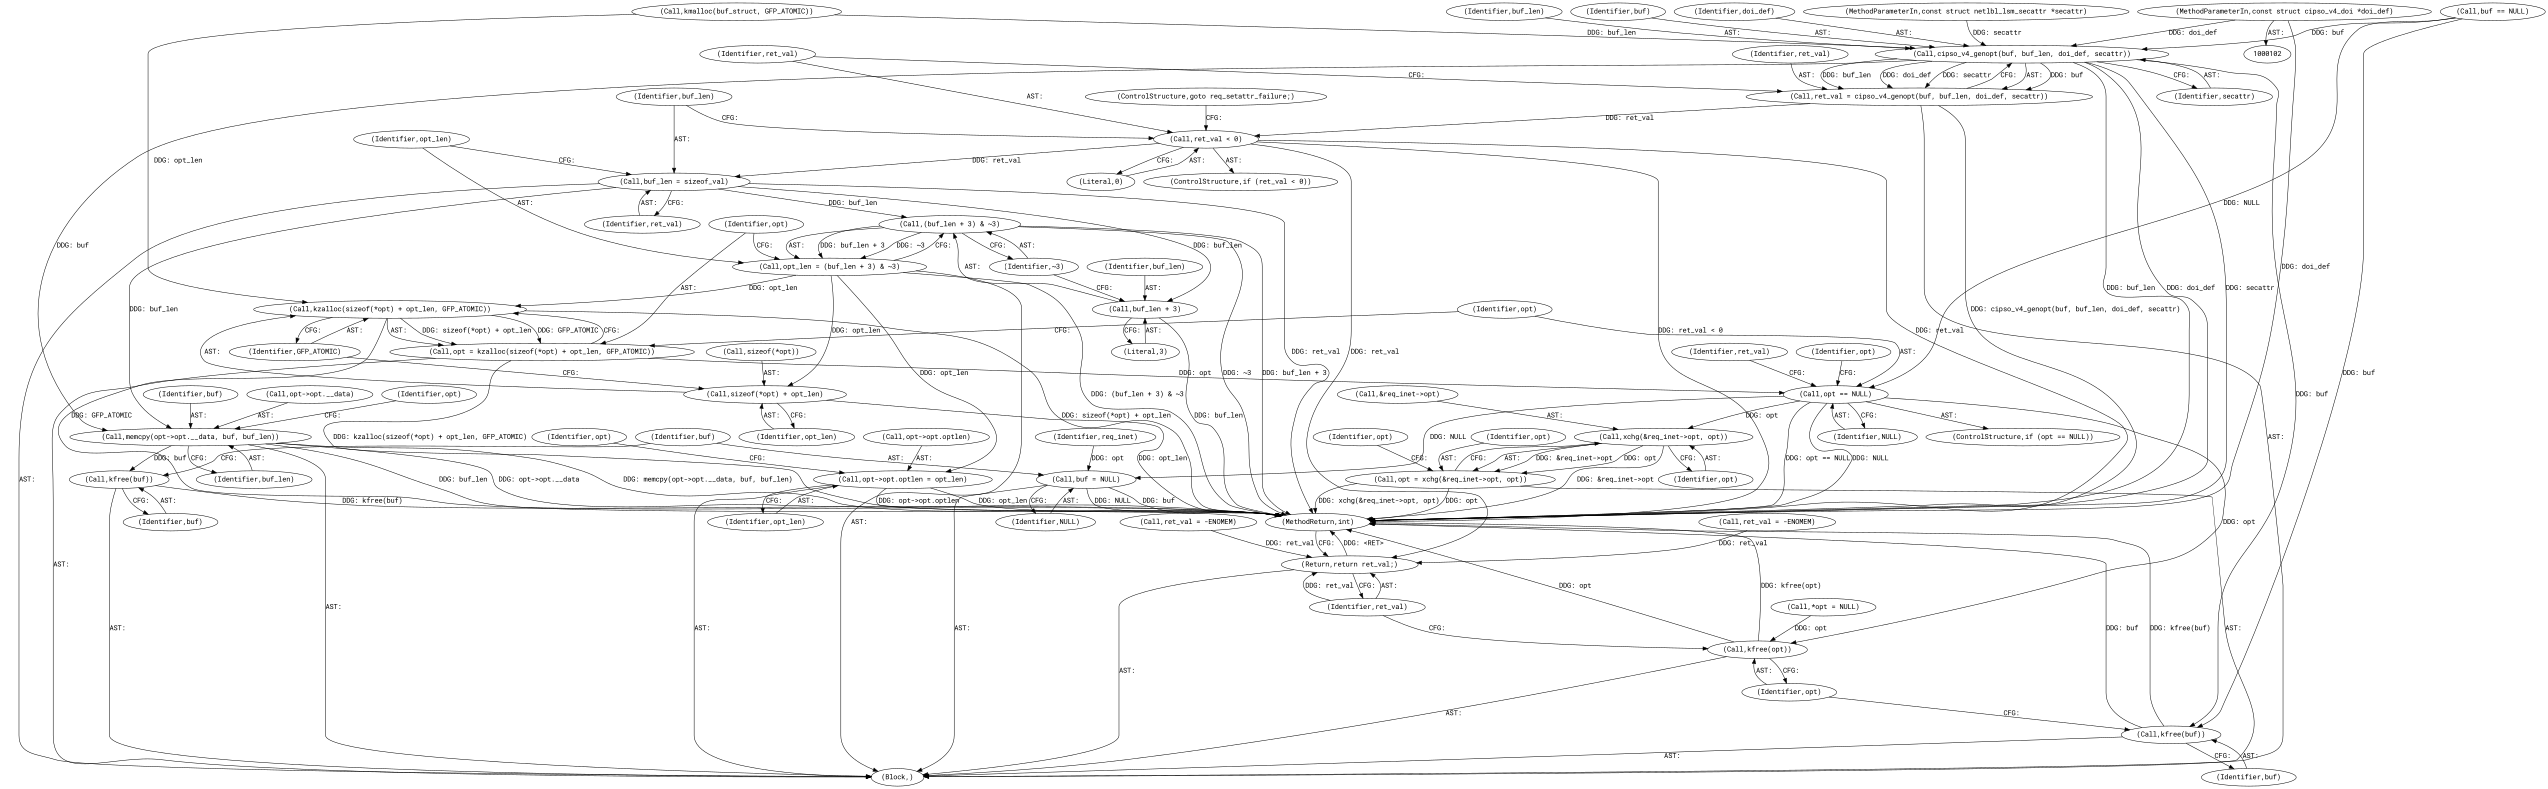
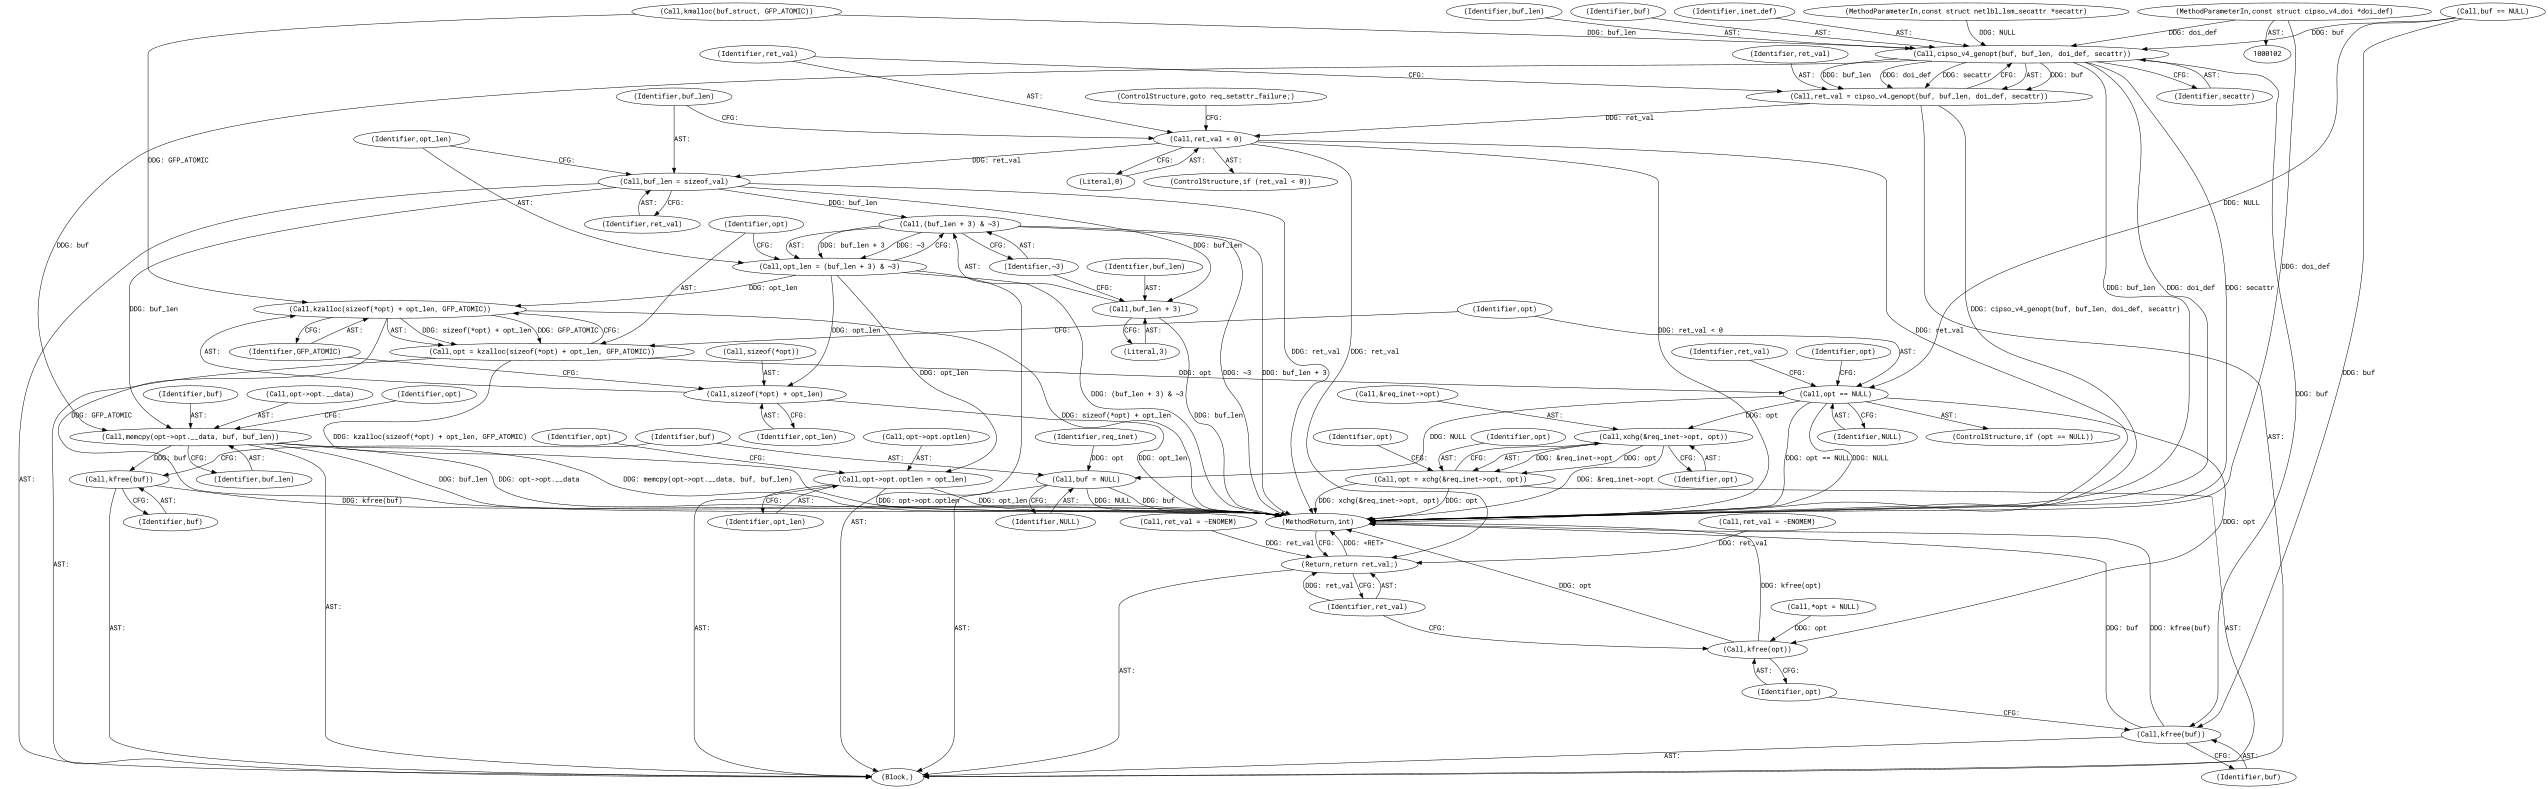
(1734, 12) -> (1734, 12)
(1998, 33) -> (1998, 33)
(178, 161) -> (178, 161)
(1329, 730) -> none
